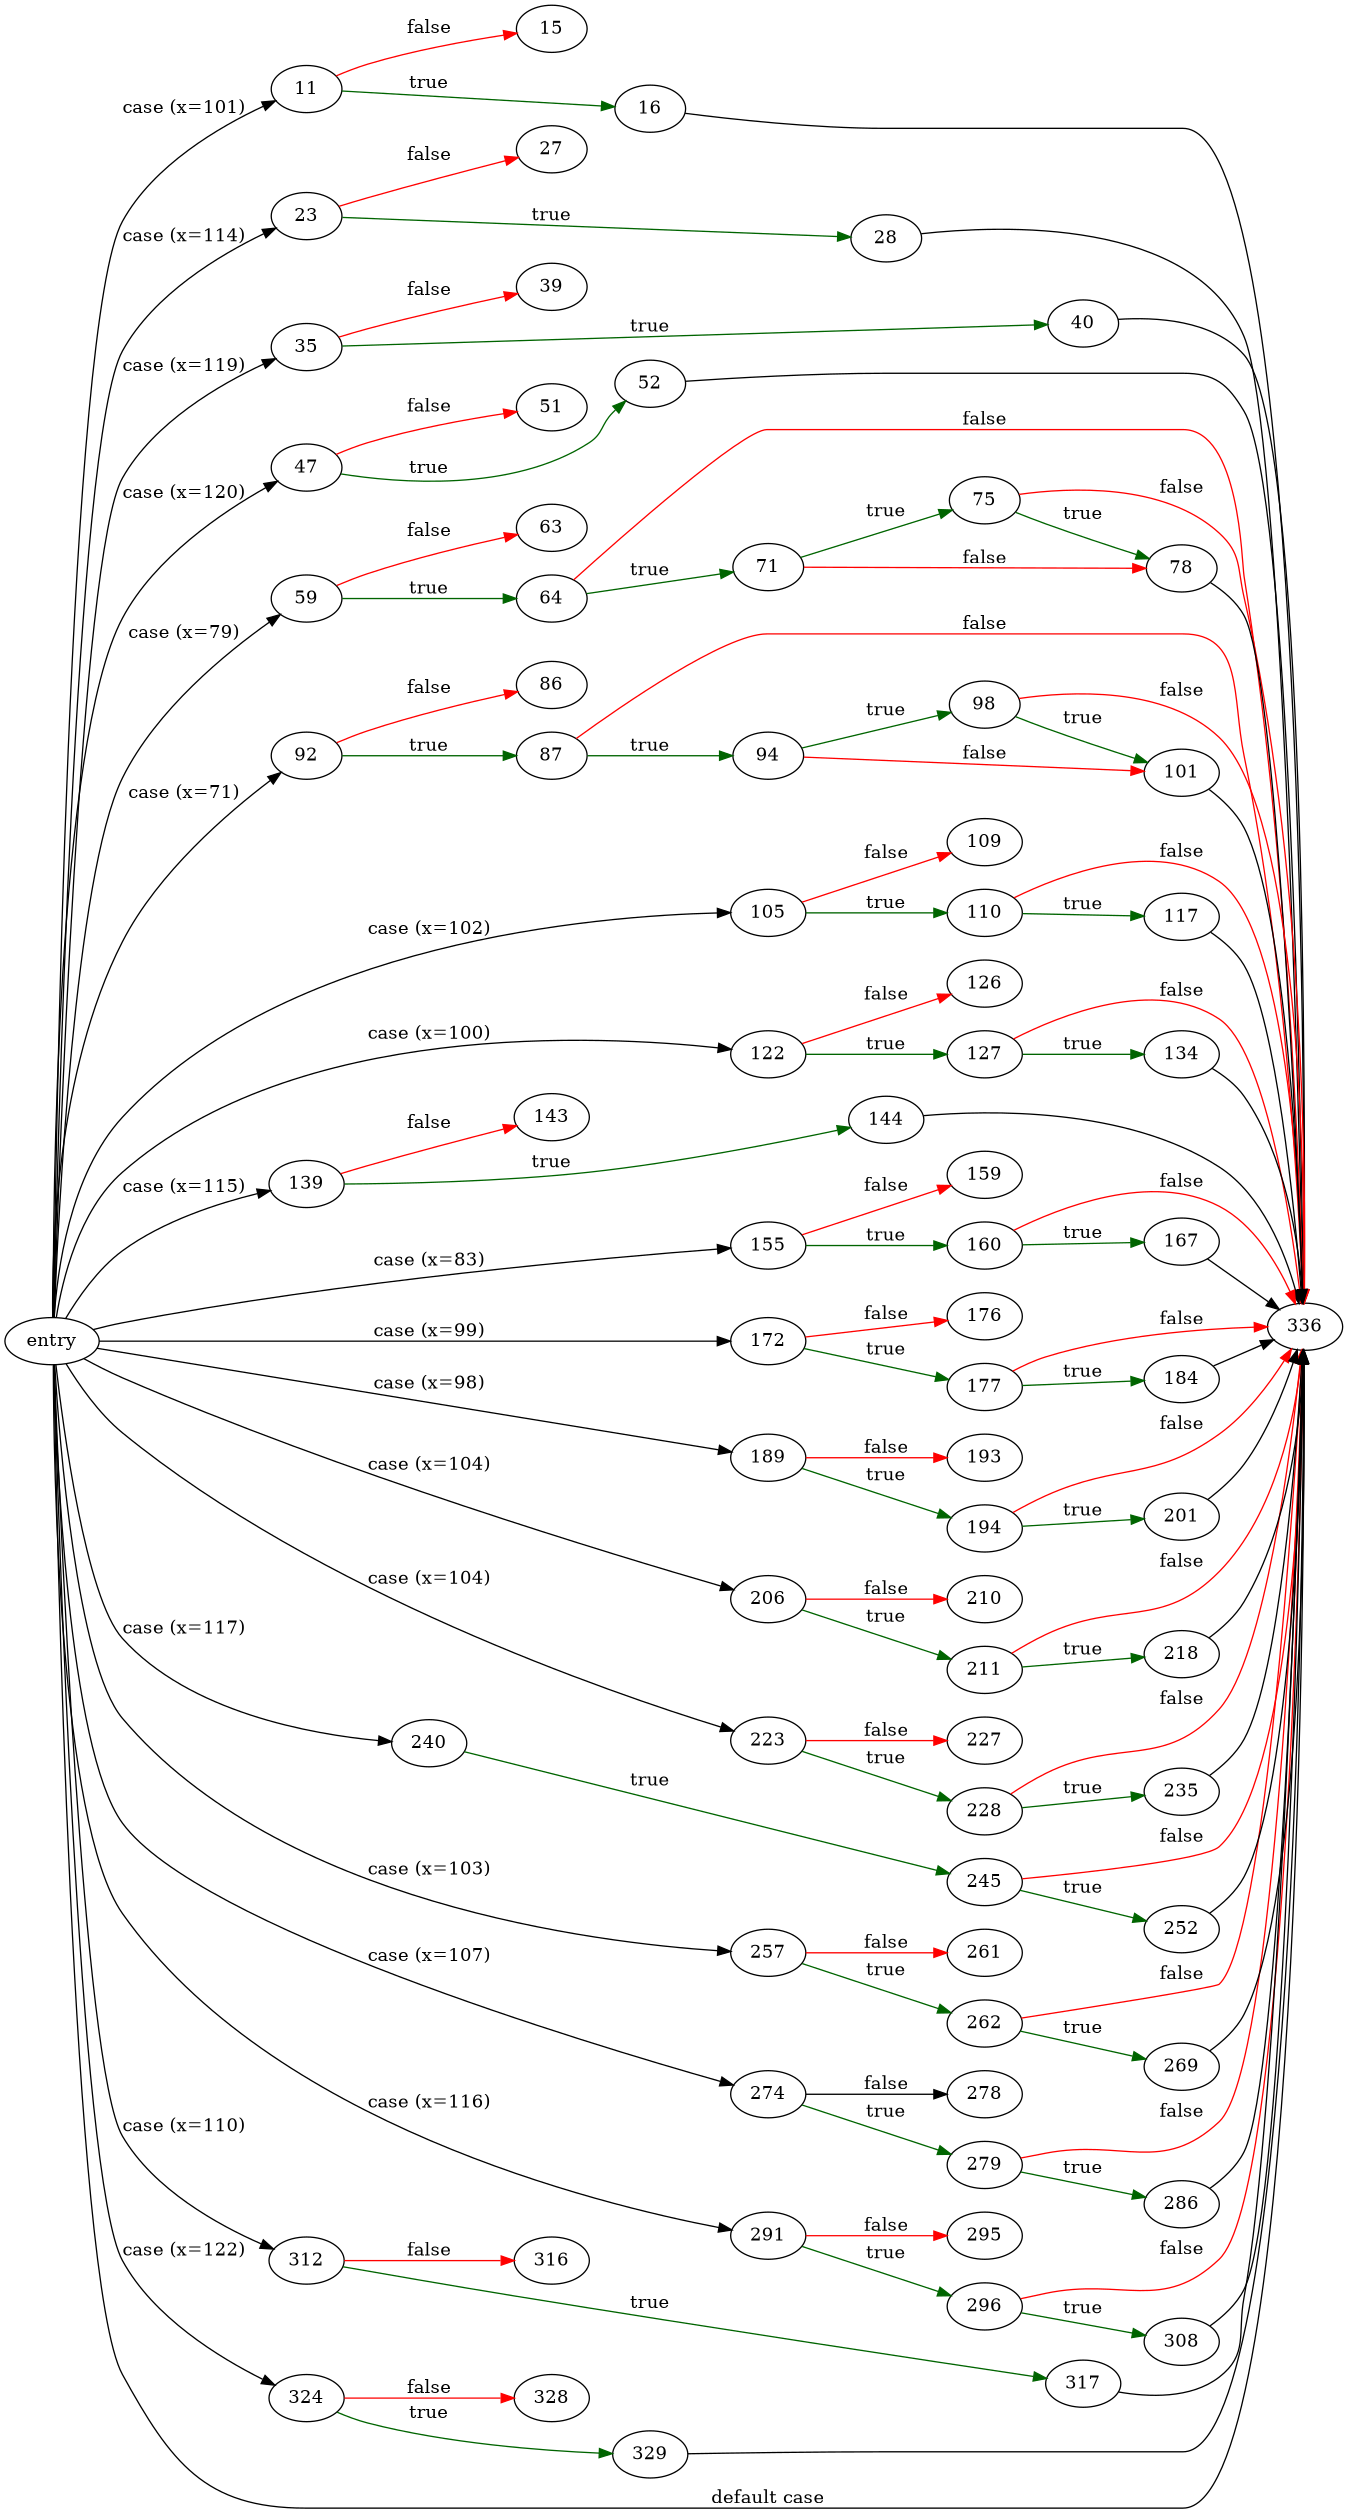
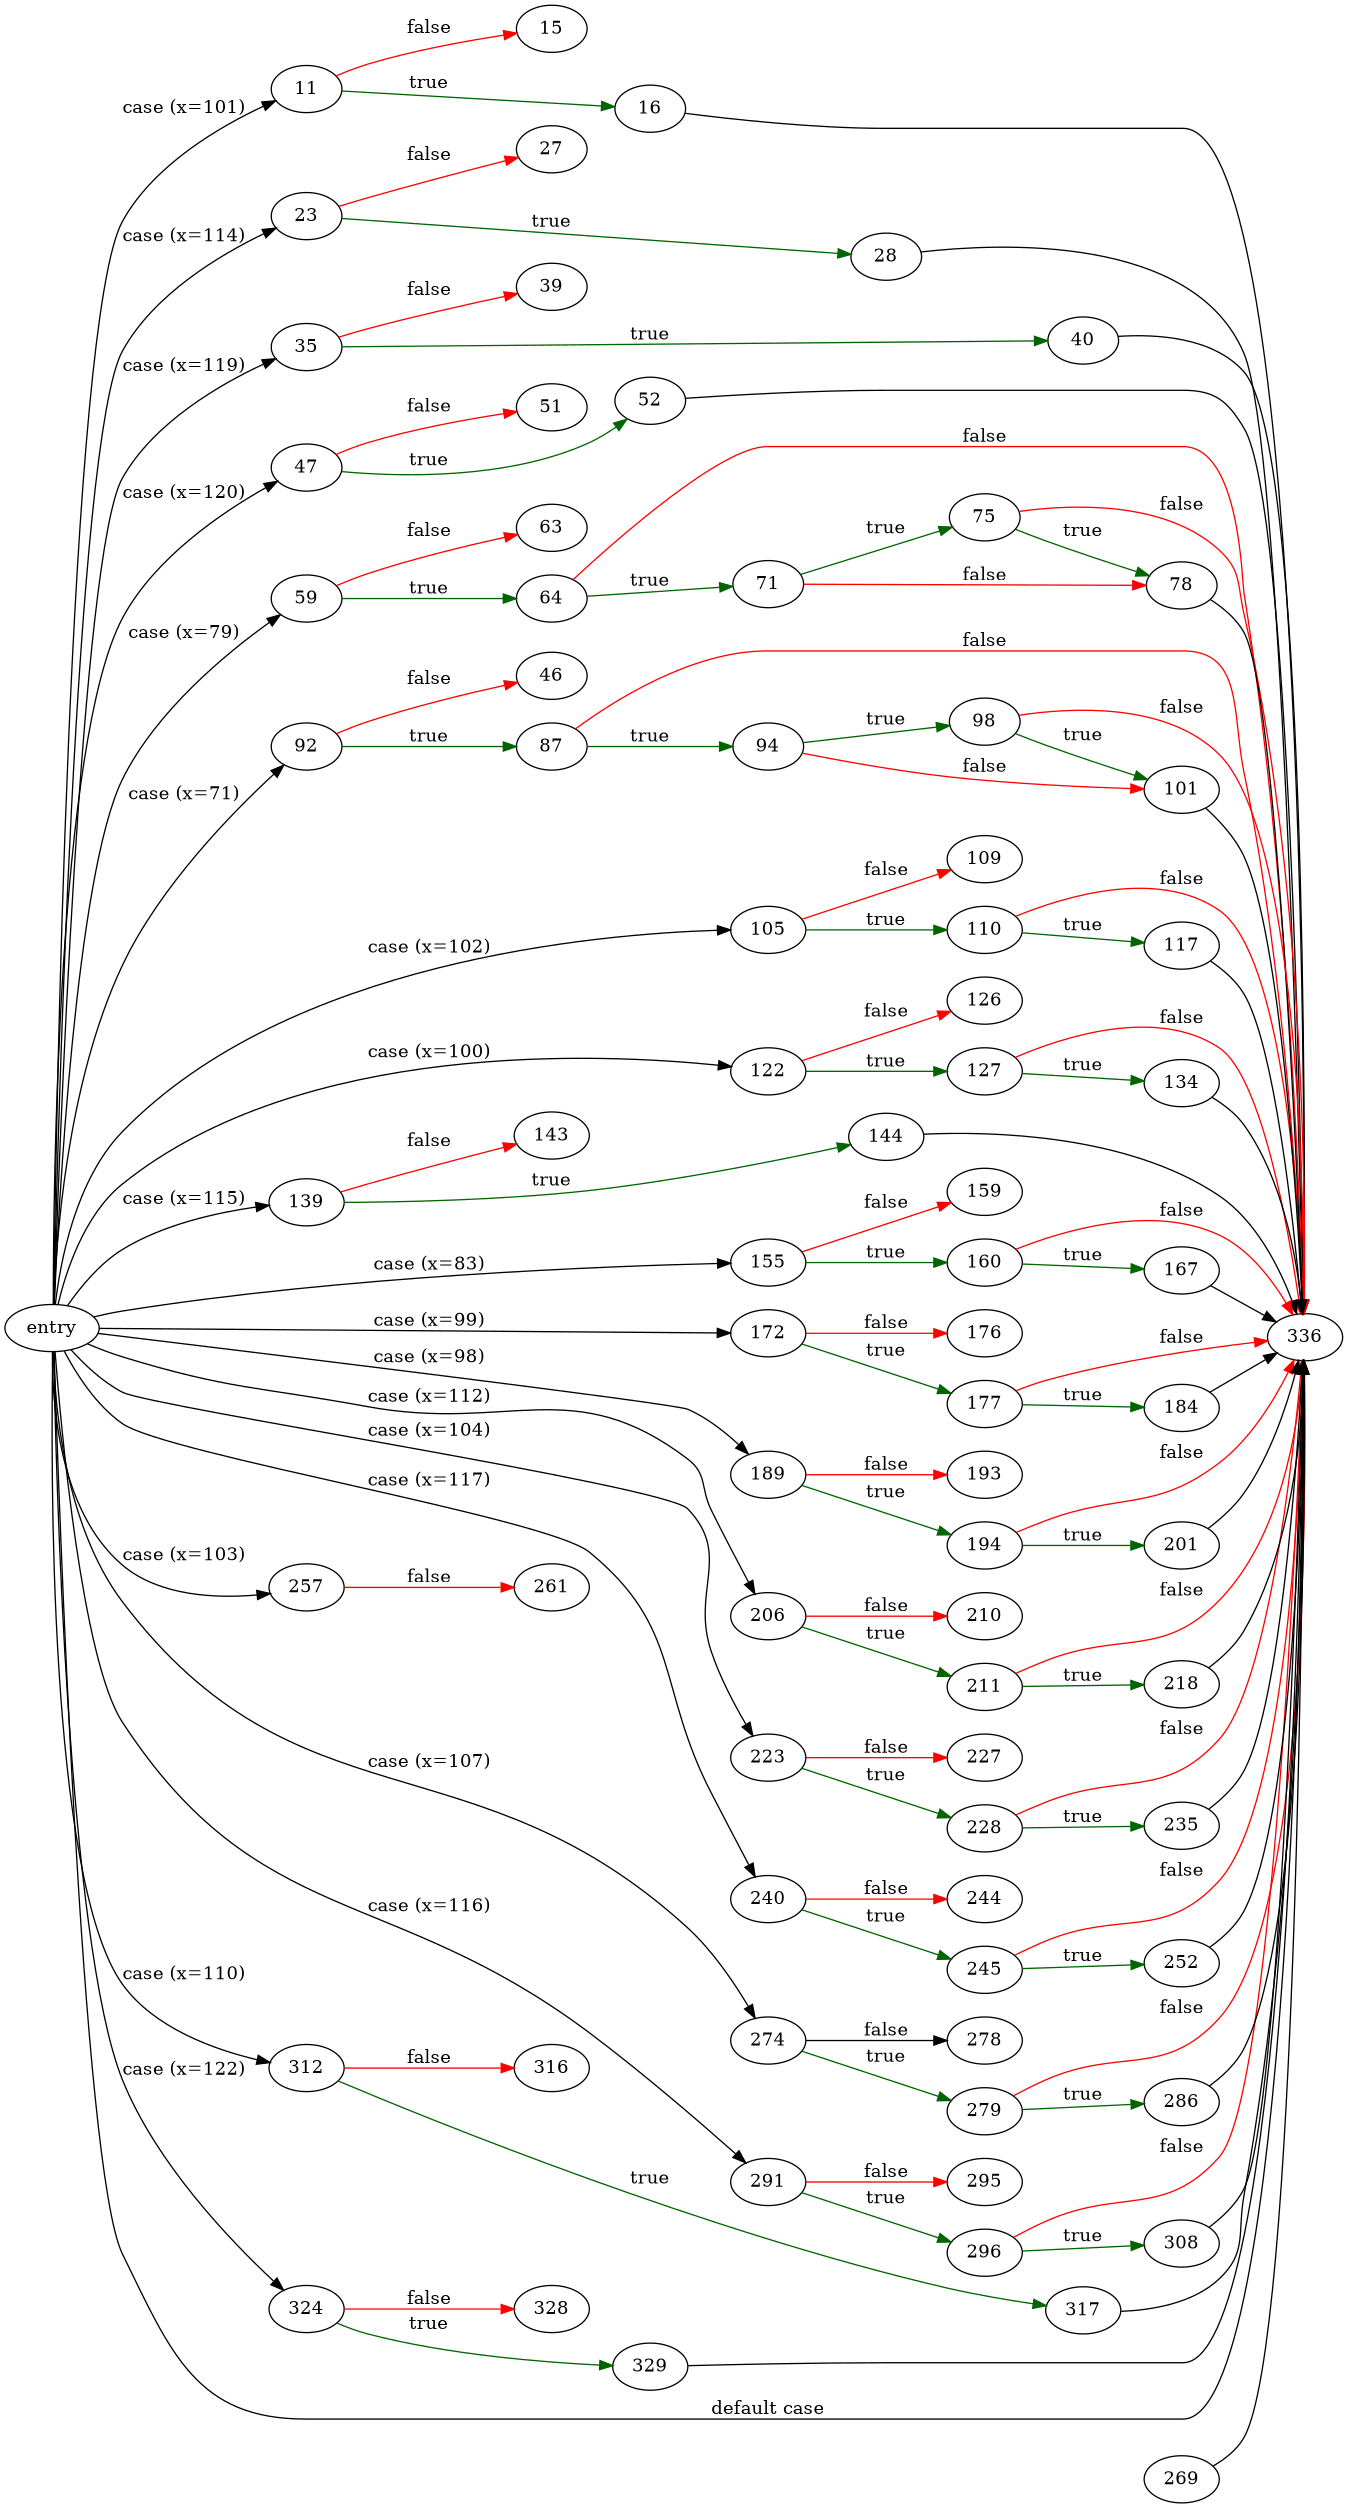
(552, 685) -> (552, 676)
(429, 1465) -> (429, 1397)
none -> (985, 1899)
(985, 2024) -> none
